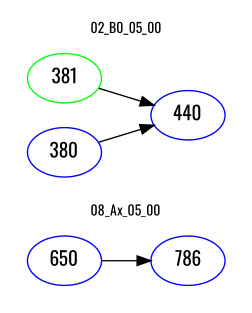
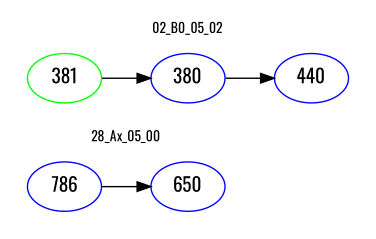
(126, 30) -> (188, 30)
(120, 95) -> (120, 78)
(126, 212) -> (126, 138)
(120, 261) -> (120, 187)
